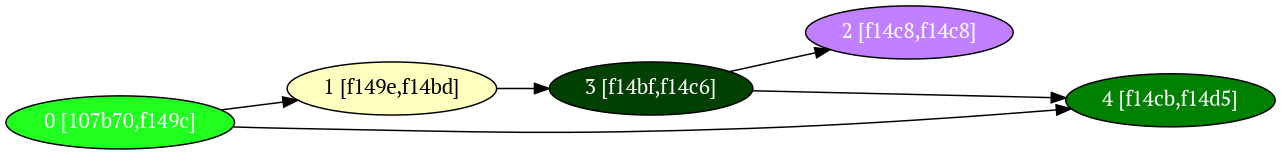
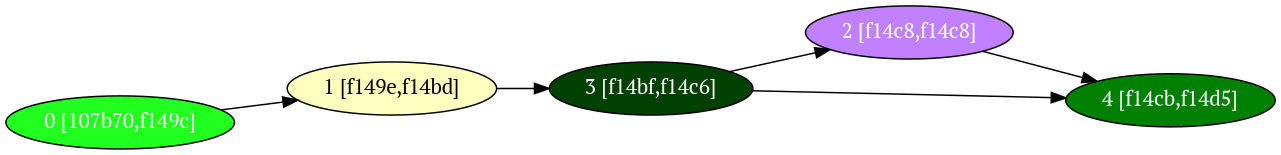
(645, 131) -> (1033, 64)
